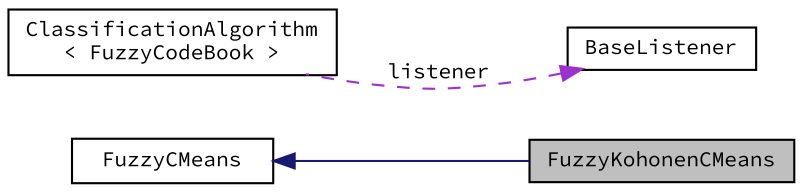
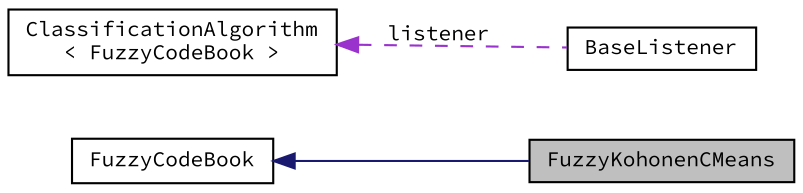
(434, 89) -> (463, 46)
(173, 161) -> (173, 161)
